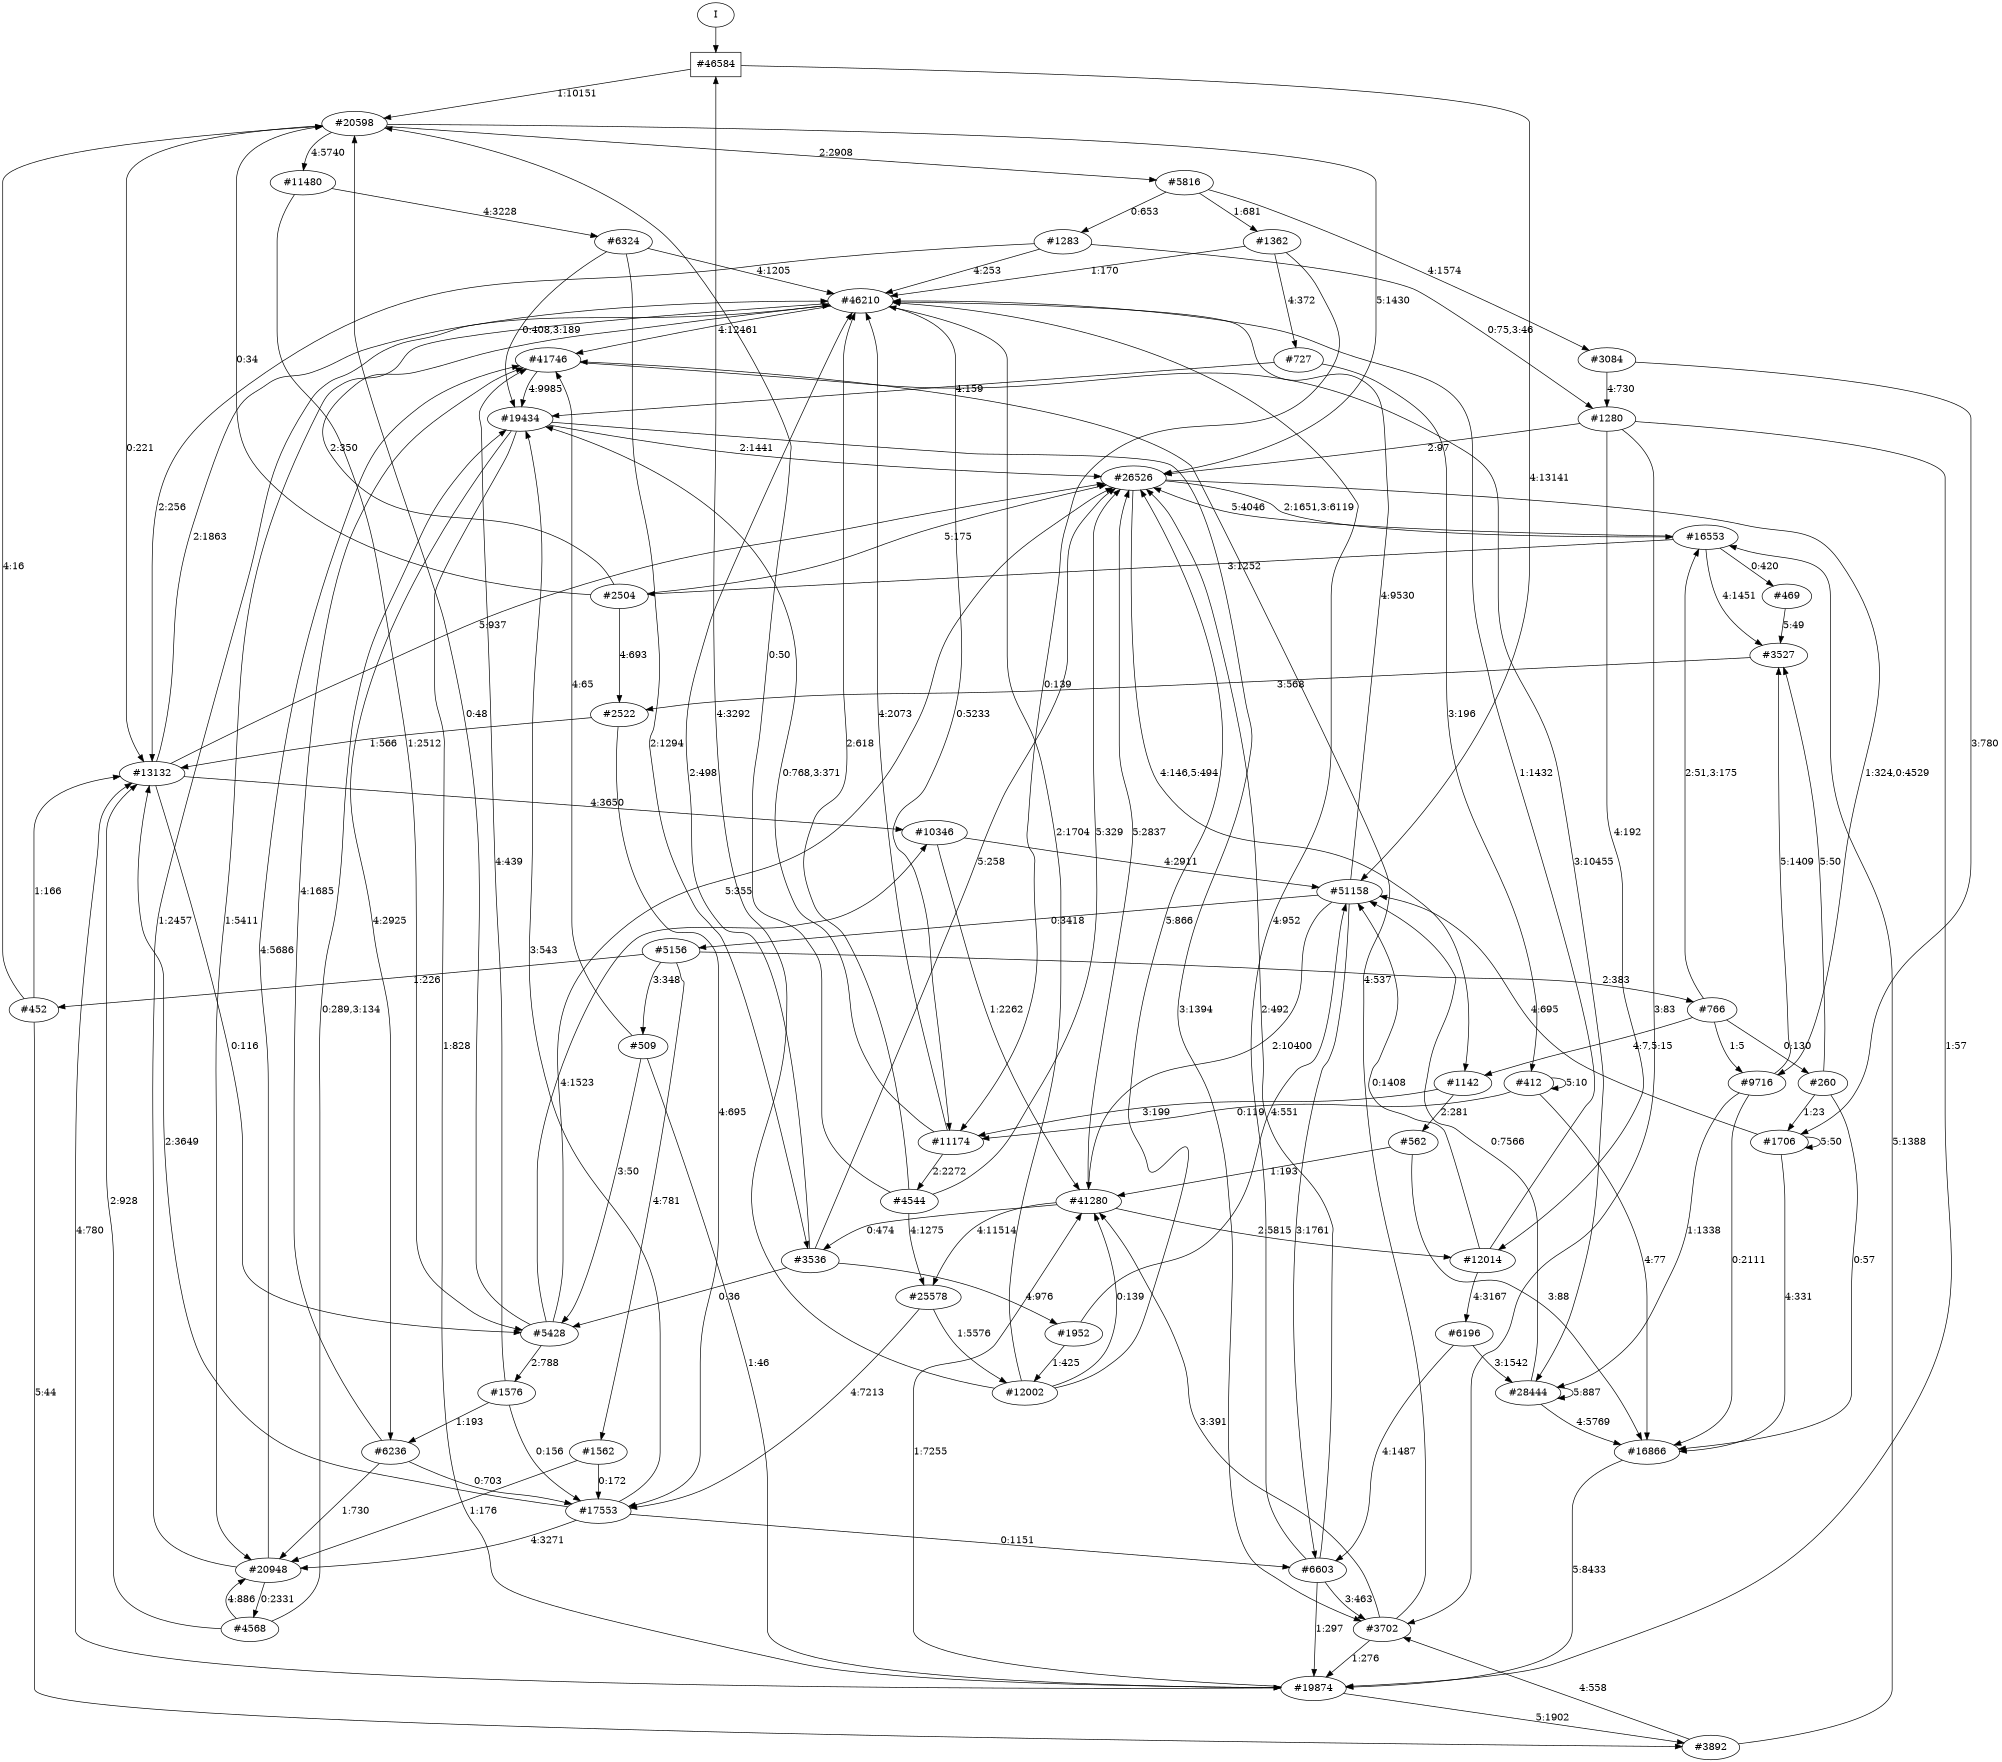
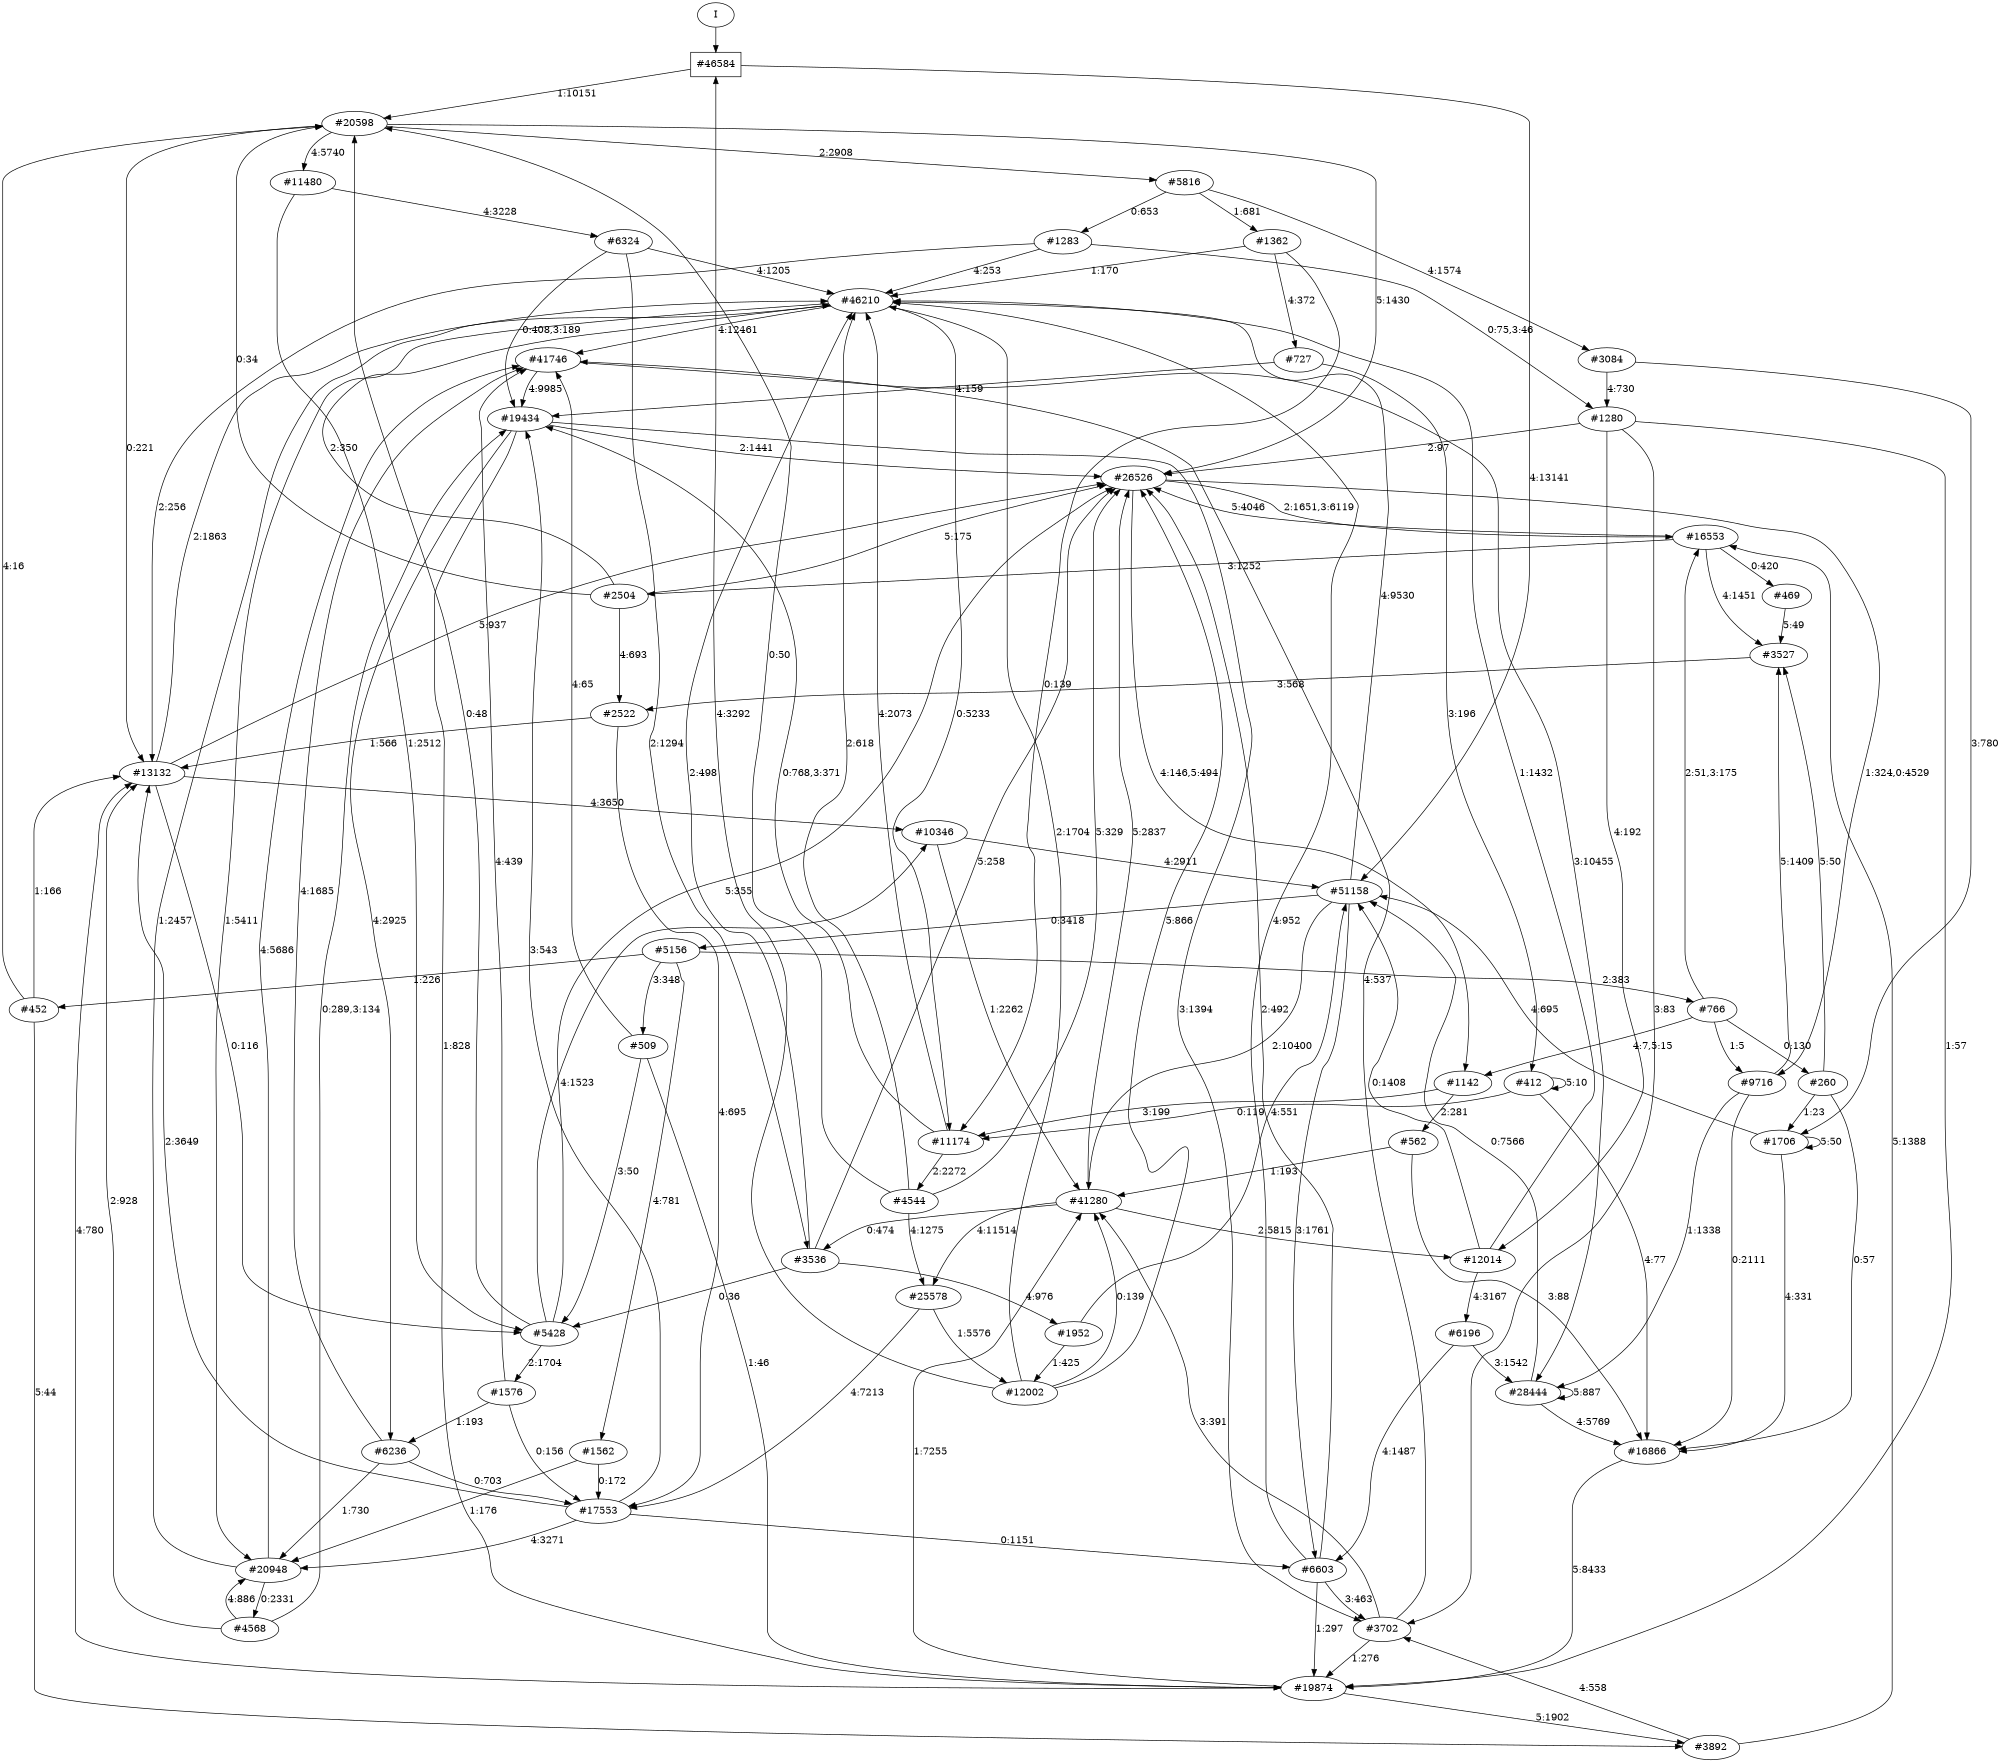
(545, 1363) -> (545, 1363)
